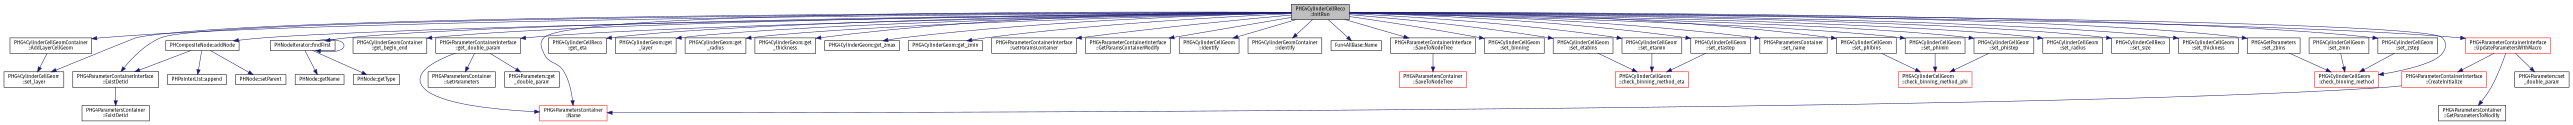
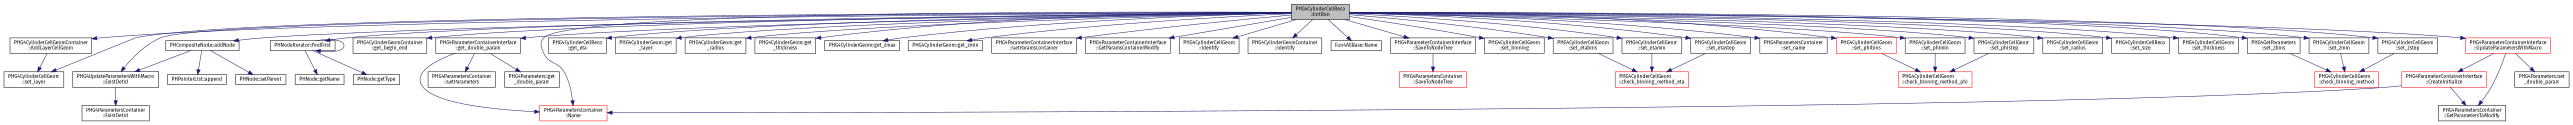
(1936, 18) -> (1827, 17)
(1866, 46) -> (1866, 46)
(116, 80) -> (116, 80)
none -> (2457, 94)
